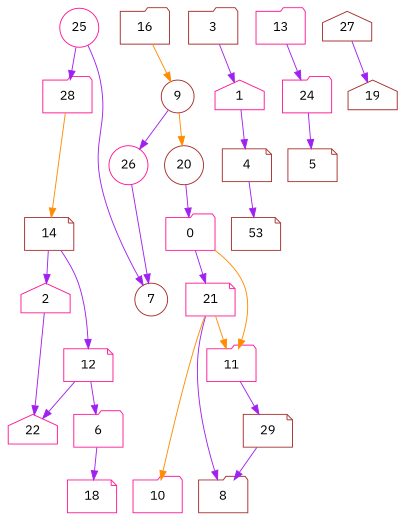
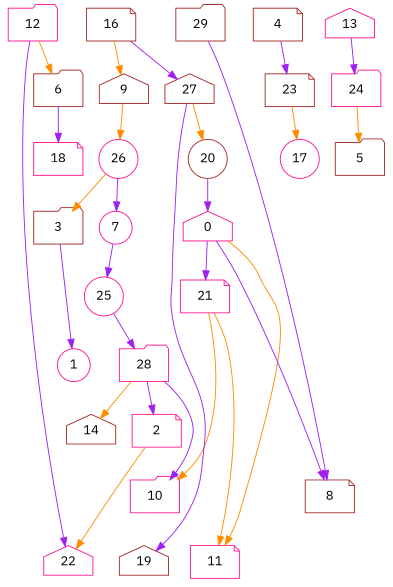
(145, 28) -> (111, 25)
(281, 28) -> (350, 25)
none -> (150, 57)
(178, 96) -> (124, 90)
(240, 96) -> (74, 365)
(180, 125) -> (197, 117)
(243, 125) -> none
(157, 126) -> (122, 117)
(309, 126) -> (358, 120)
none -> (300, 159)
(98, 164) -> (111, 256)
(313, 165) -> (360, 159)
none -> (92, 189)
(49, 234) -> (91, 431)
(190, 234) -> (208, 228)
(256, 234) -> (290, 90)
(48, 262) -> (149, 393)
(81, 293) -> none
(46, 300) -> (157, 431)
(151, 300) -> (116, 228)
(40, 359) -> (113, 494)
(88, 365) -> (33, 25)
(231, 365) -> (215, 562)
(93, 393) -> (44, 53)
(199, 394) -> (271, 348)
(247, 394) -> none
none -> (193, 424)
(98, 431) -> (58, 90)
(268, 431) -> (200, 25)
(223, 496) -> (330, 496)
